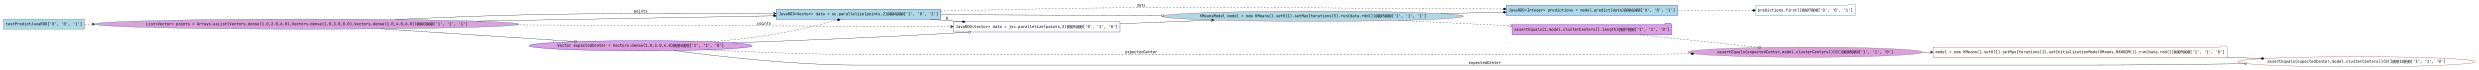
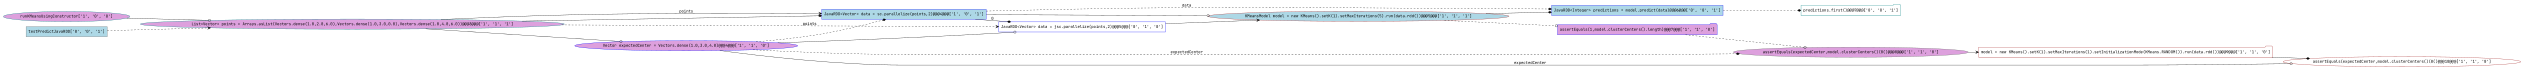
none -> (67, 17)
